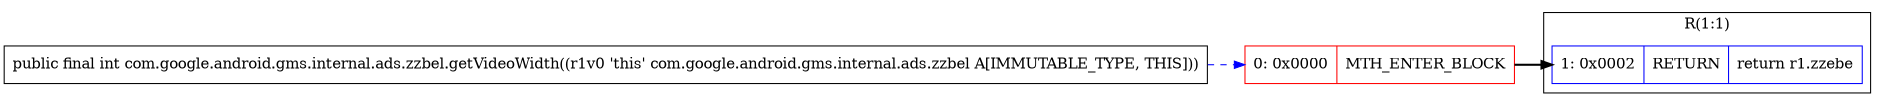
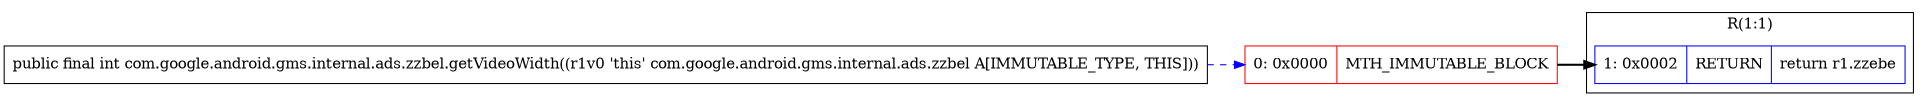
(1426, 64) -> (1447, 64)
